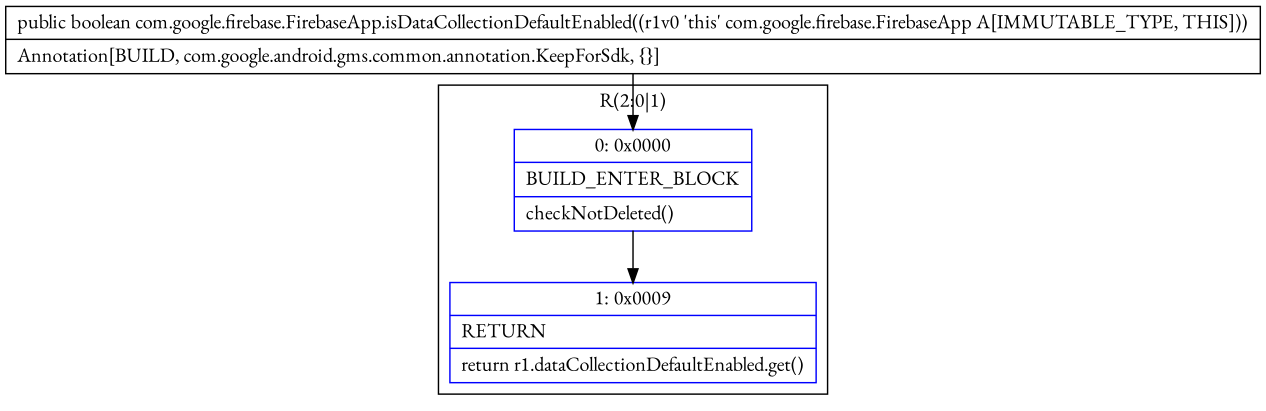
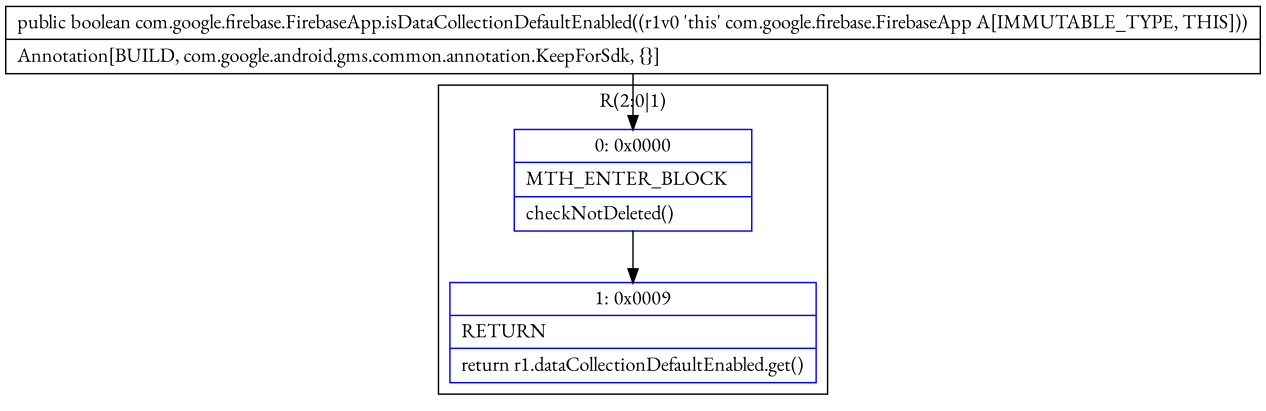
(633, 179) -> (627, 179)
